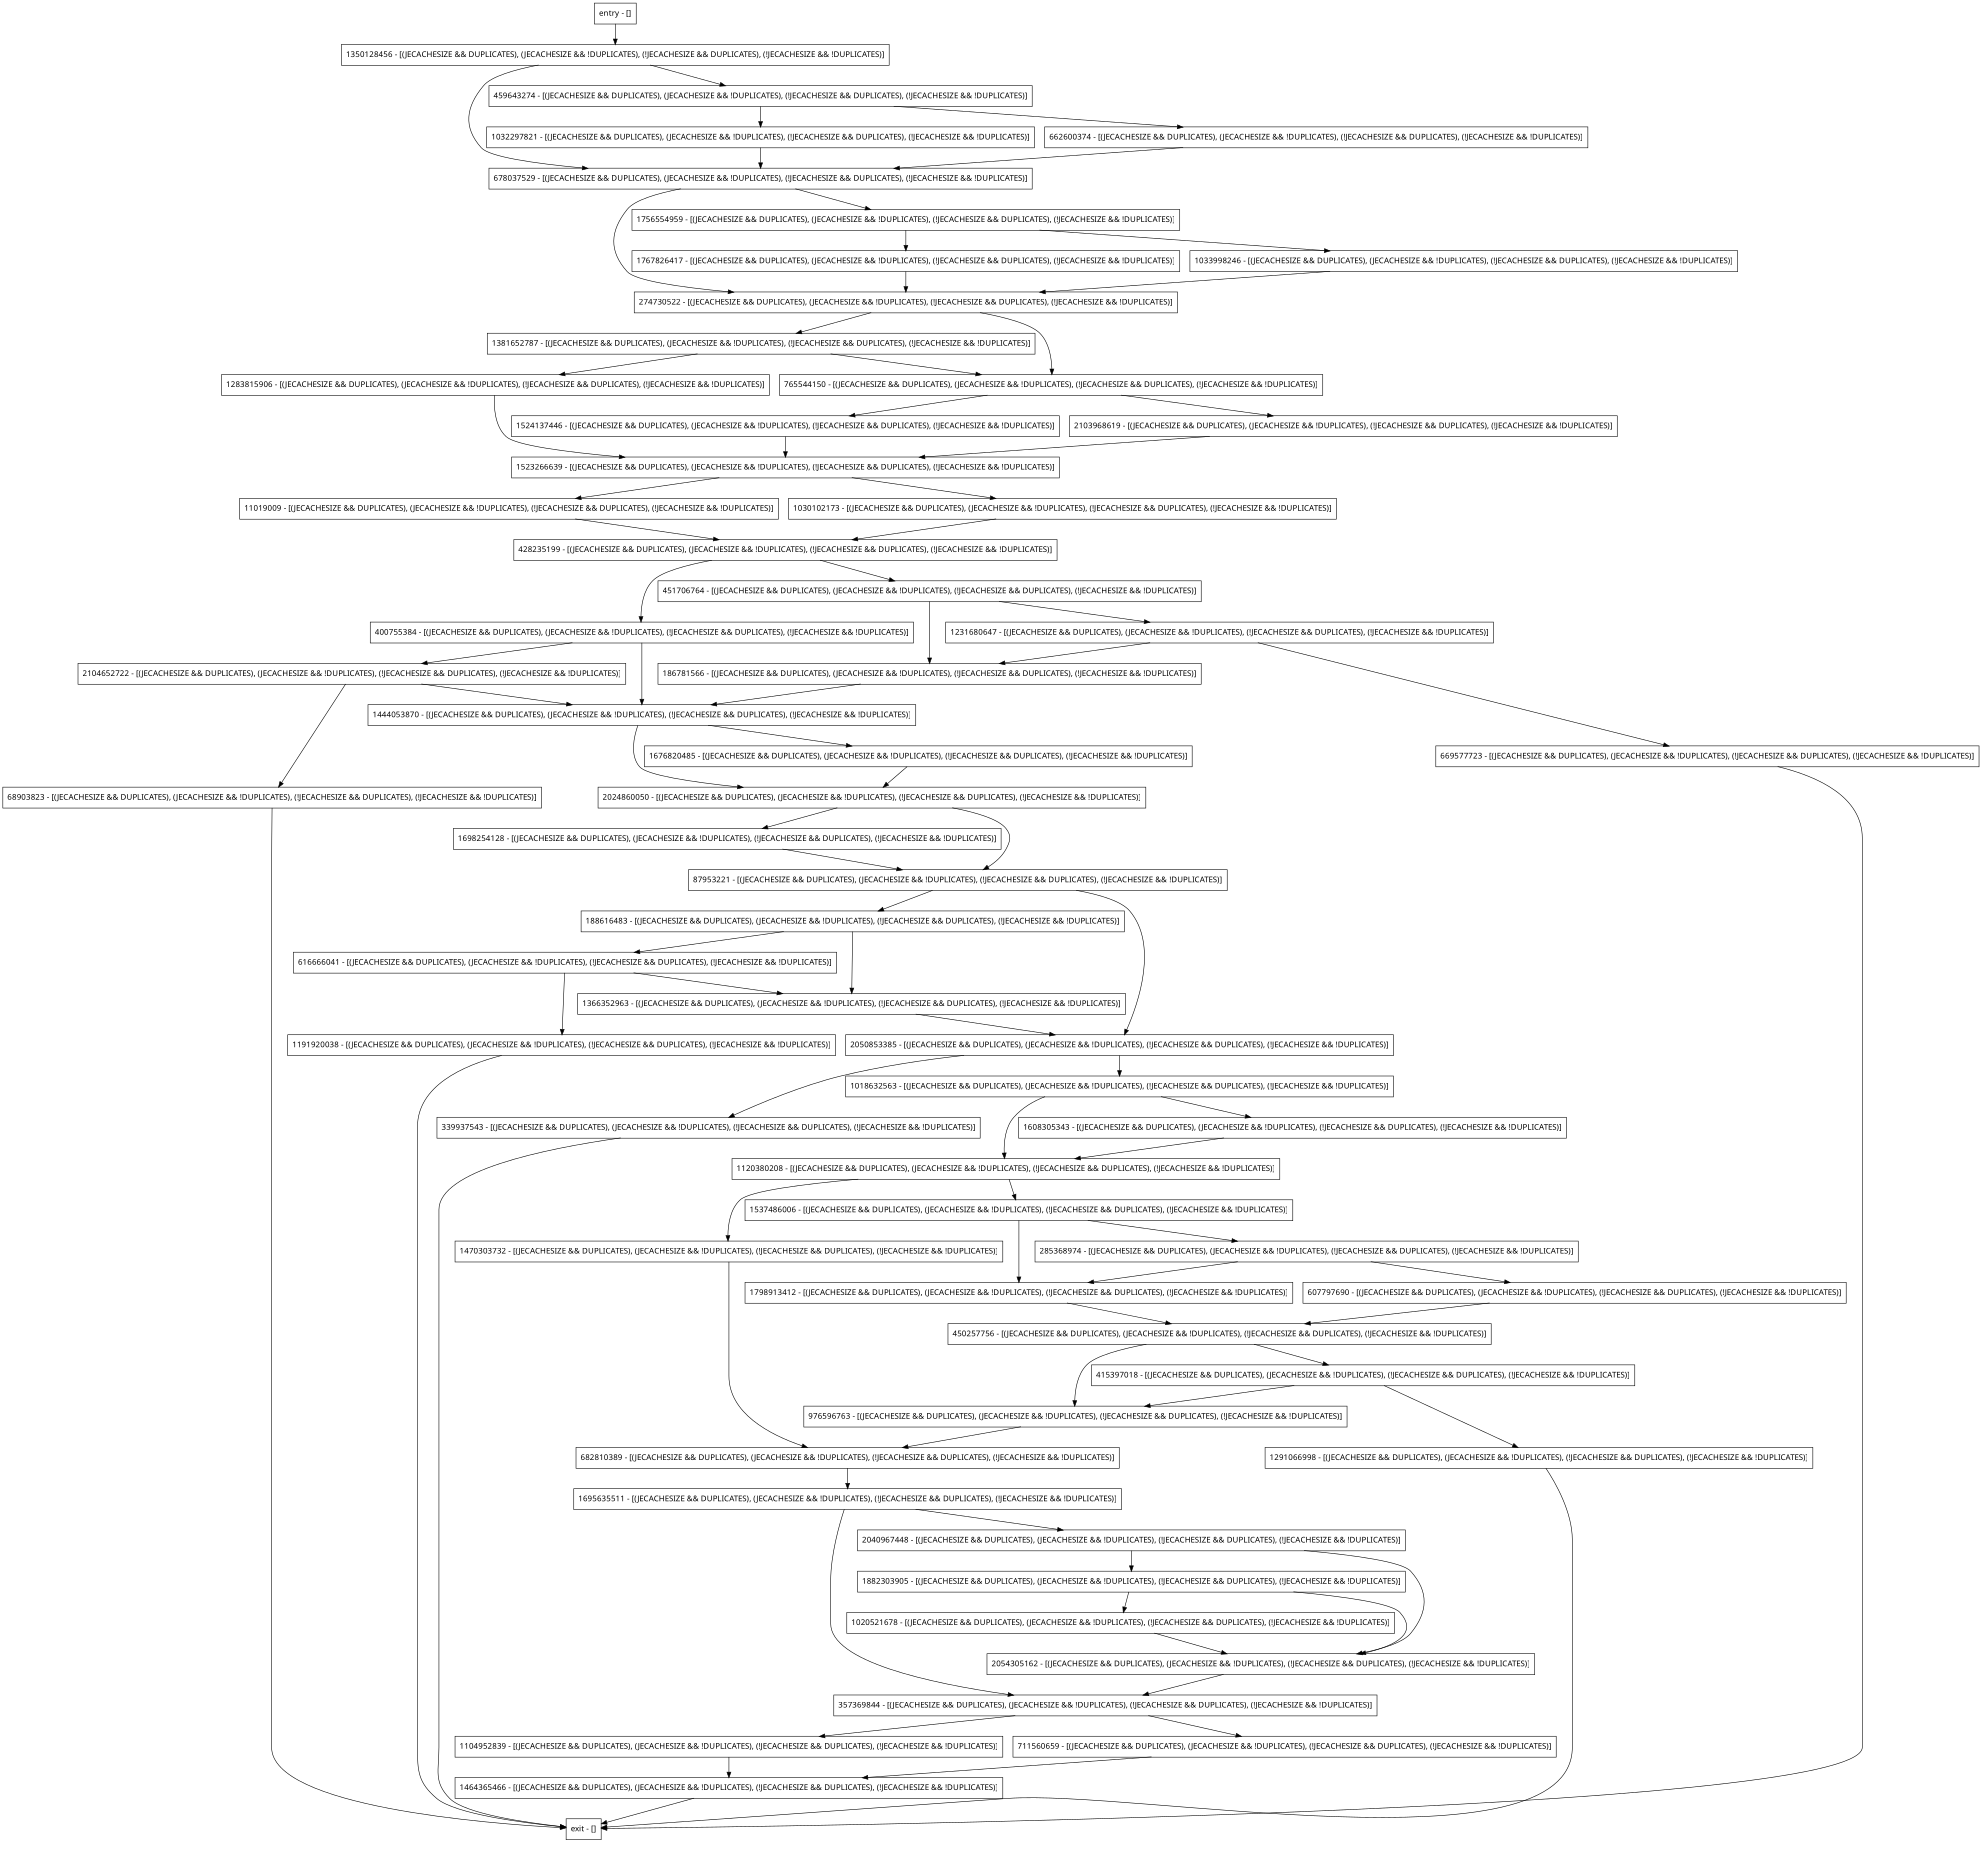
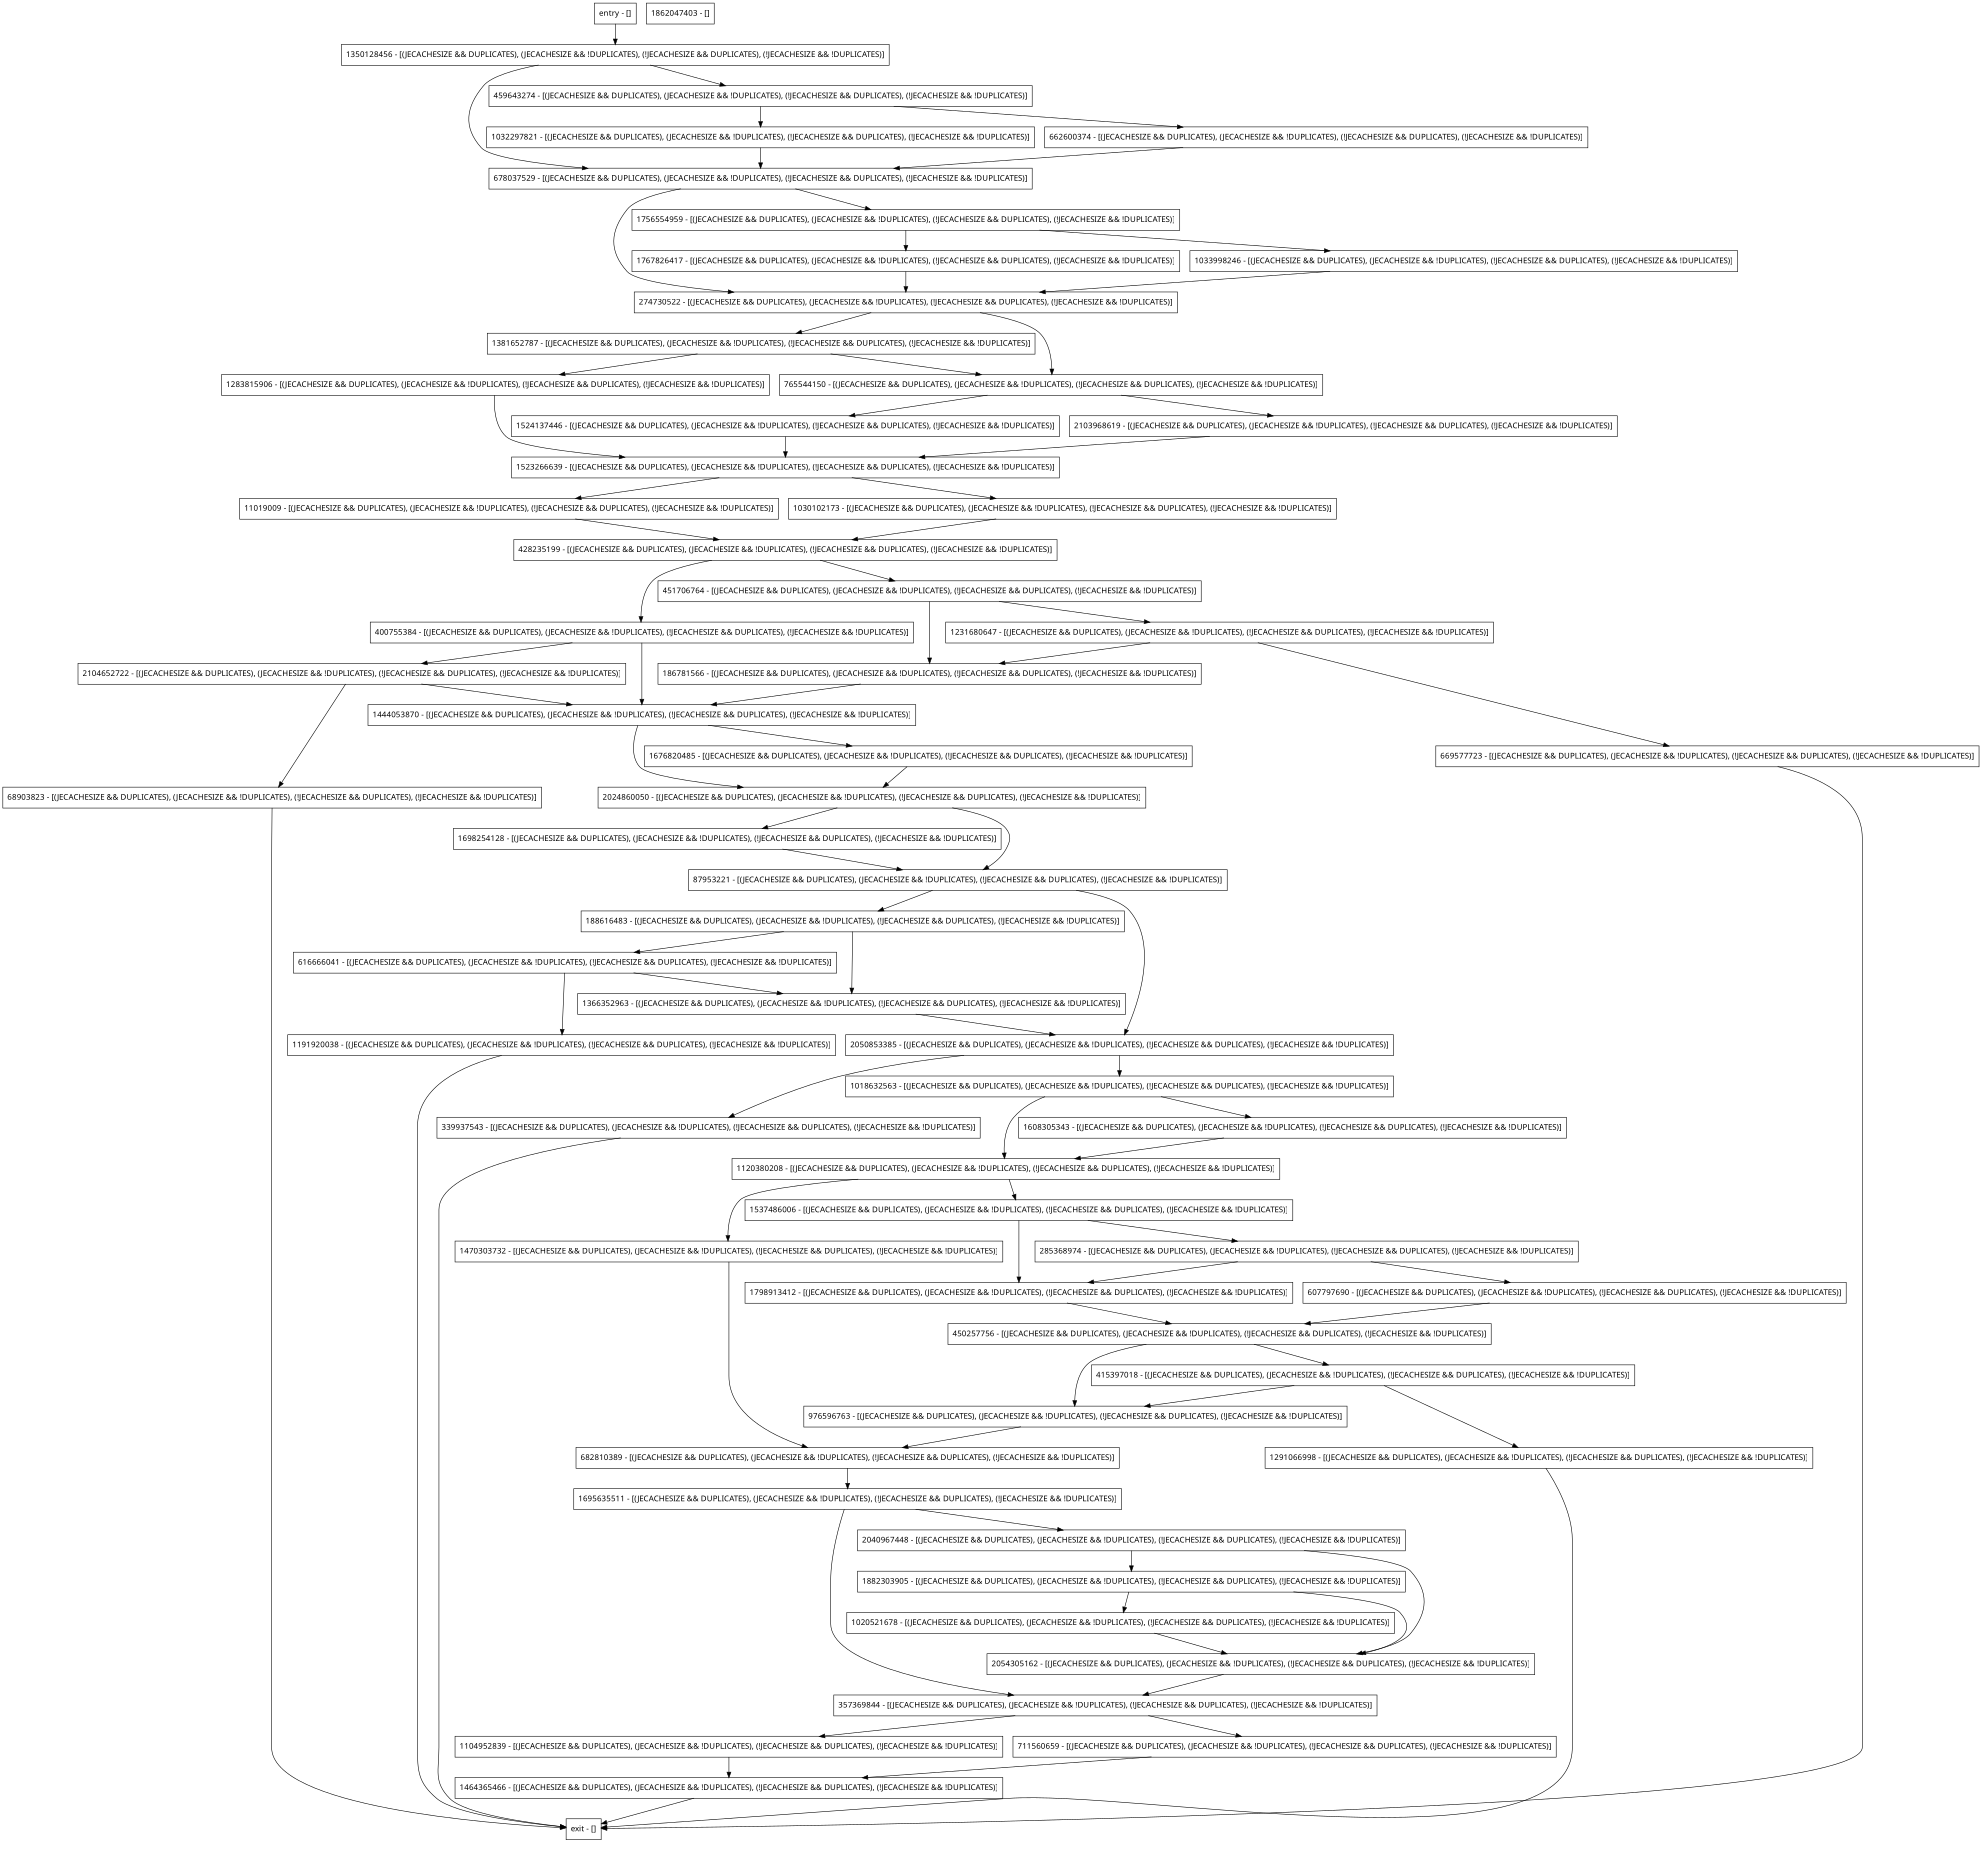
none -> (680, 14)
